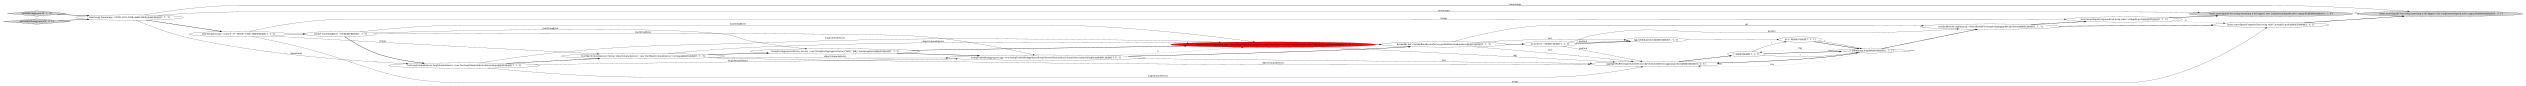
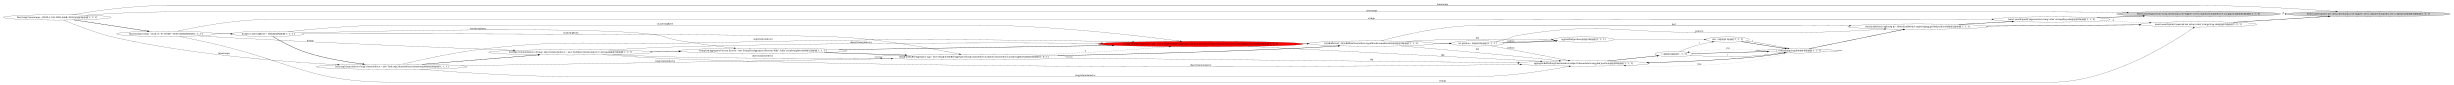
(37, 14) -> none
(37, 22) -> none
